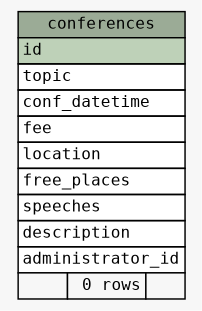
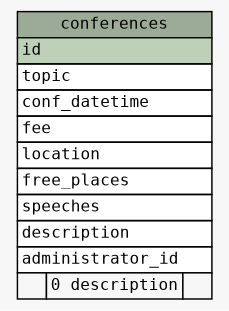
(112, 285) -> (115, 285)
